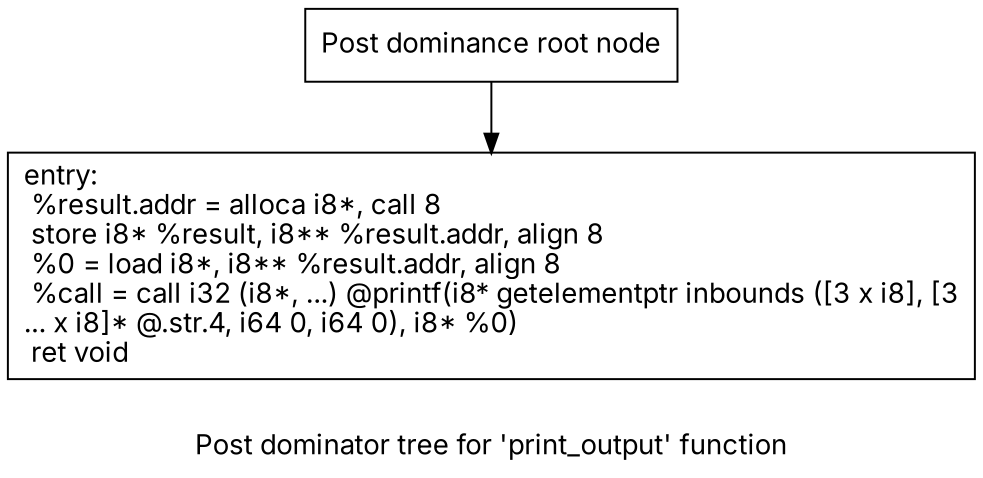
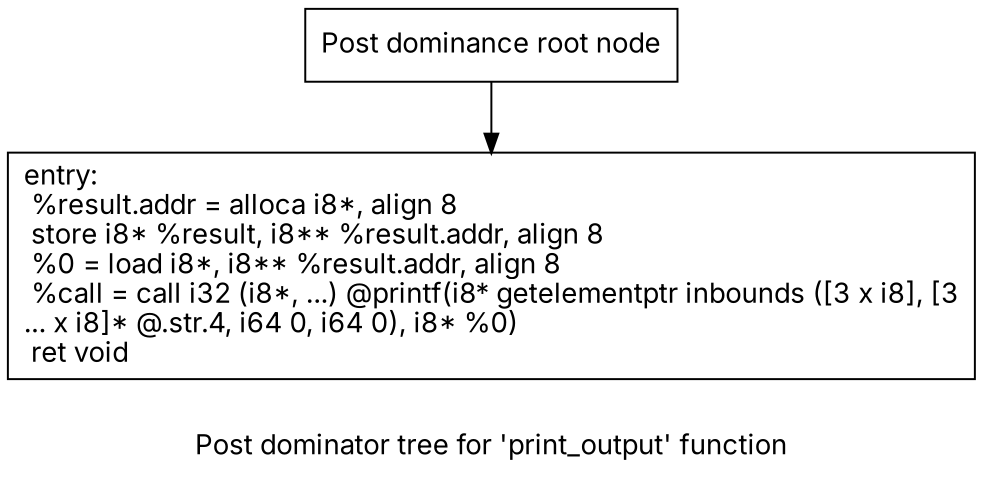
(233, 206) -> (241, 206)
